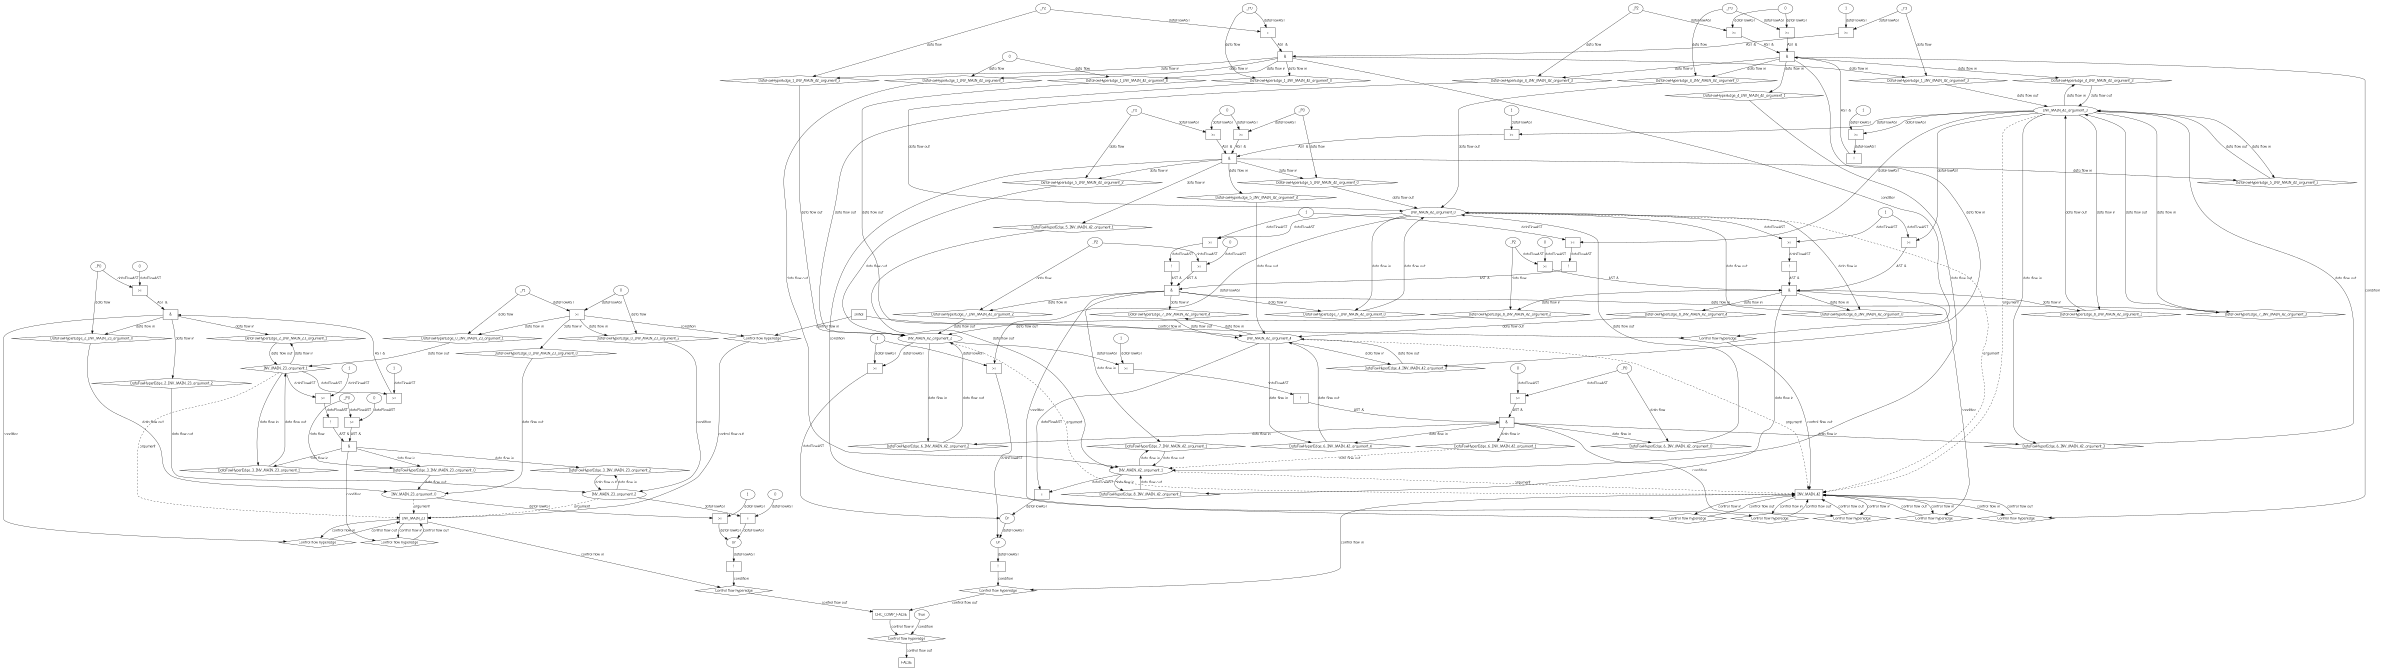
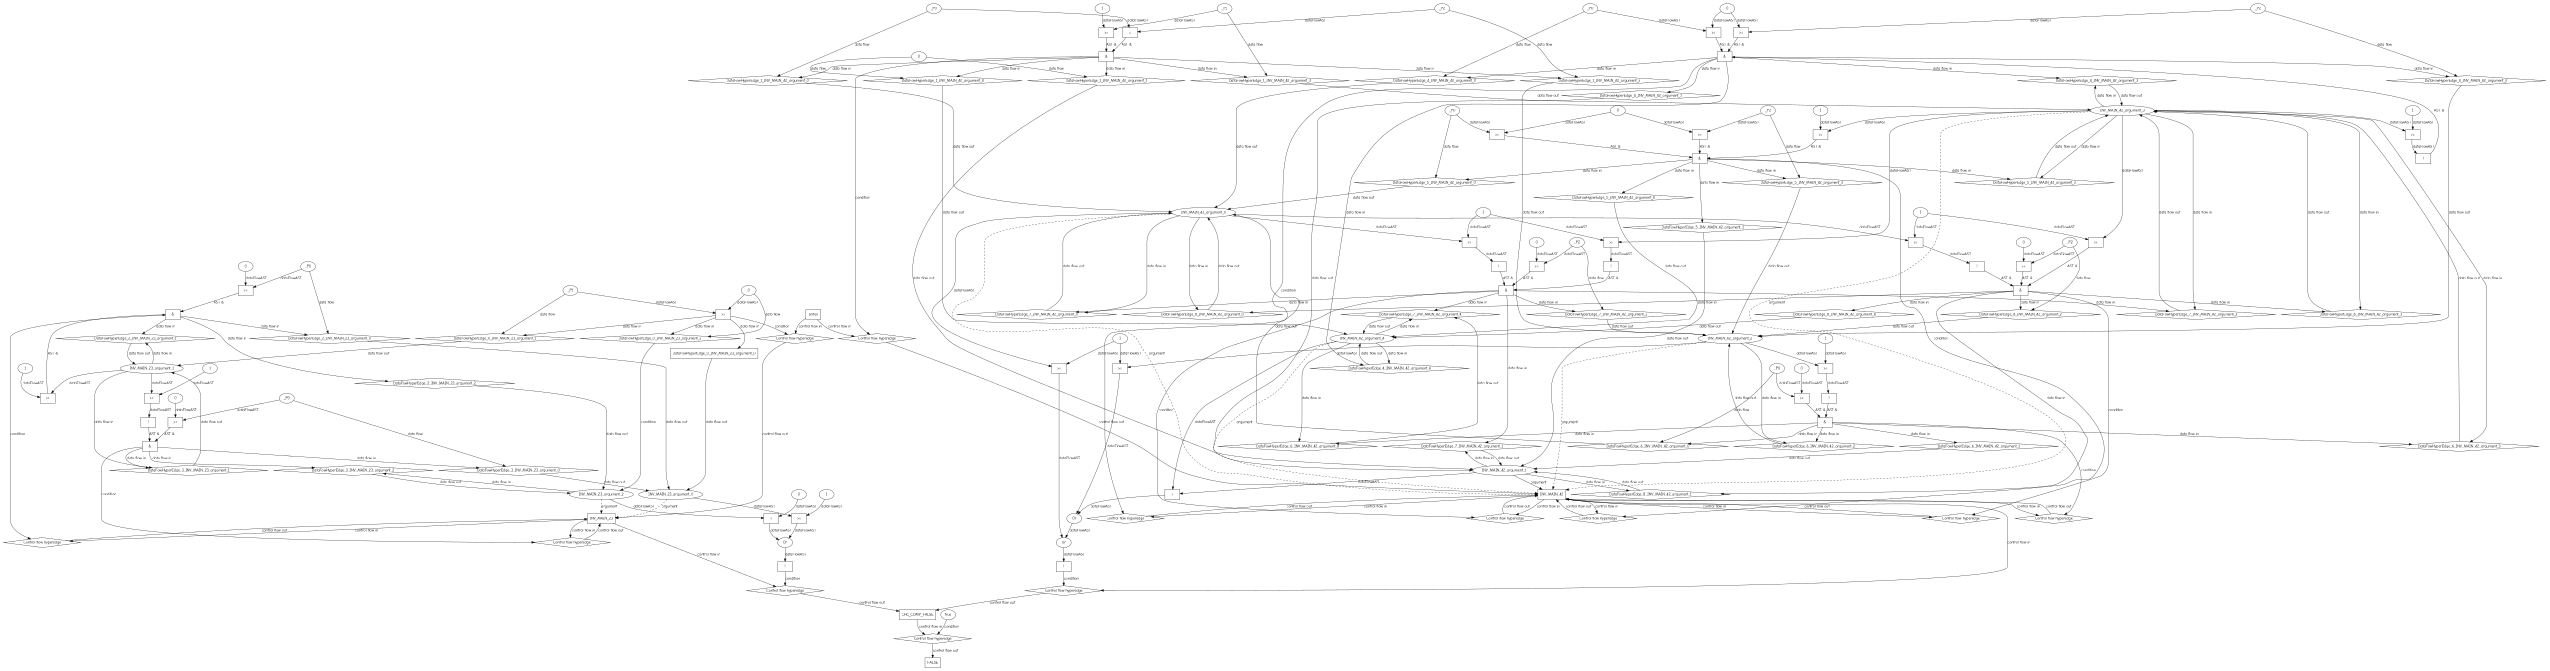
(536, 354) -> (714, 354)
(286, 368) -> (152, 368)
(1318, 387) -> (1462, 428)
(1315, 459) -> (1738, 459)
(1482, 483) -> (1526, 482)
(160, 502) -> none
